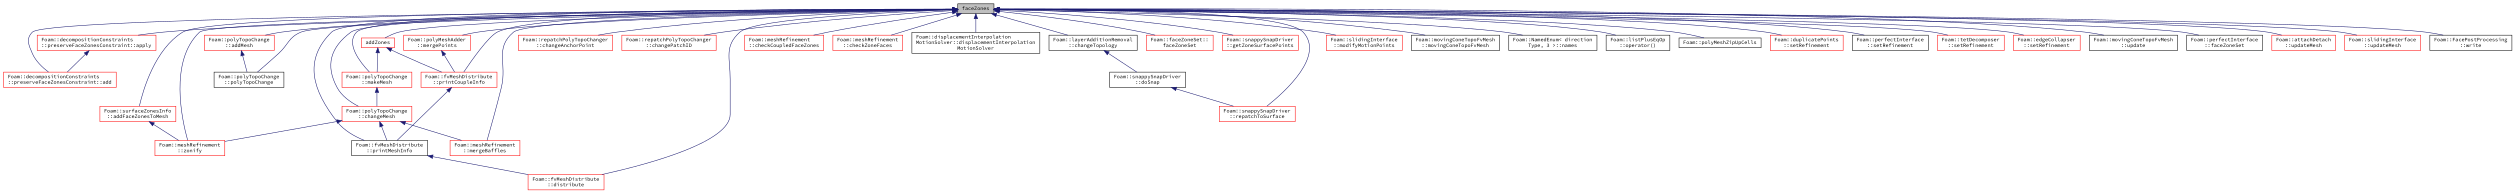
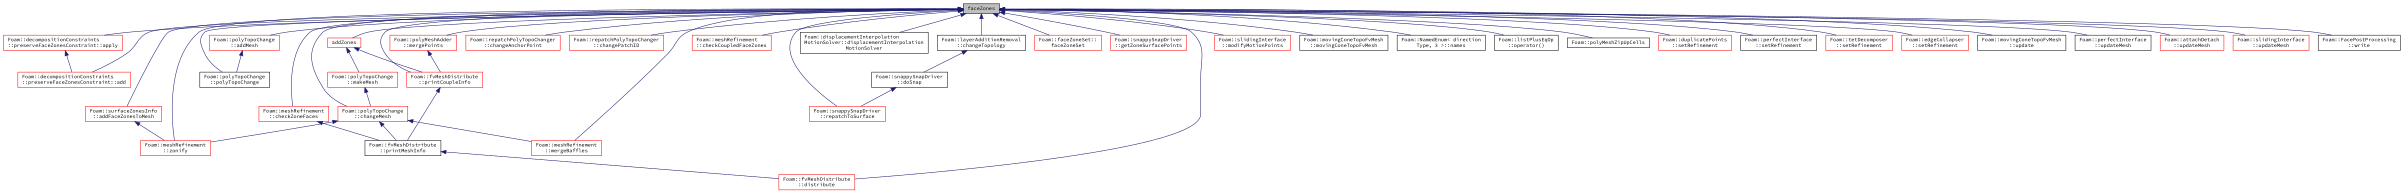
(631, 12) -> none
(574, 13) -> (351, 132)
(2225, 43) -> (2113, 43)
